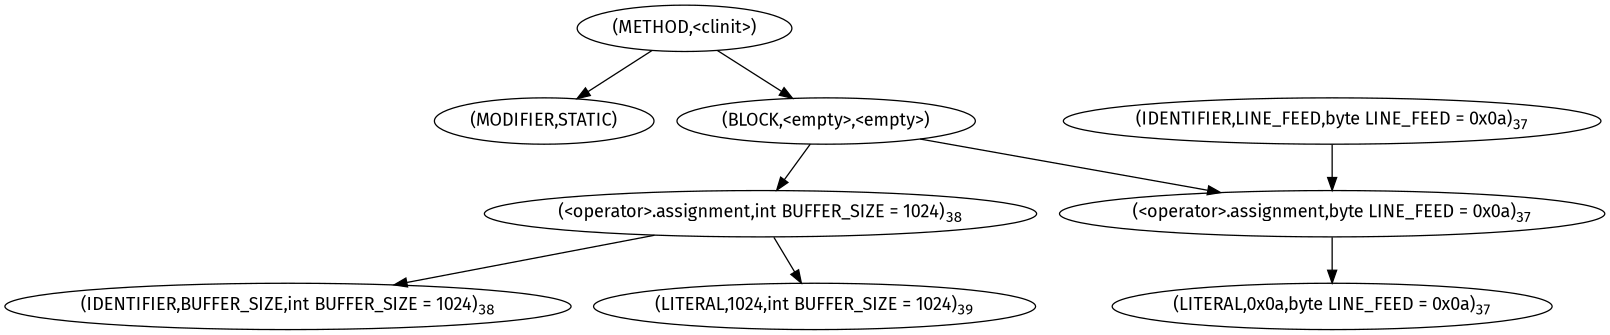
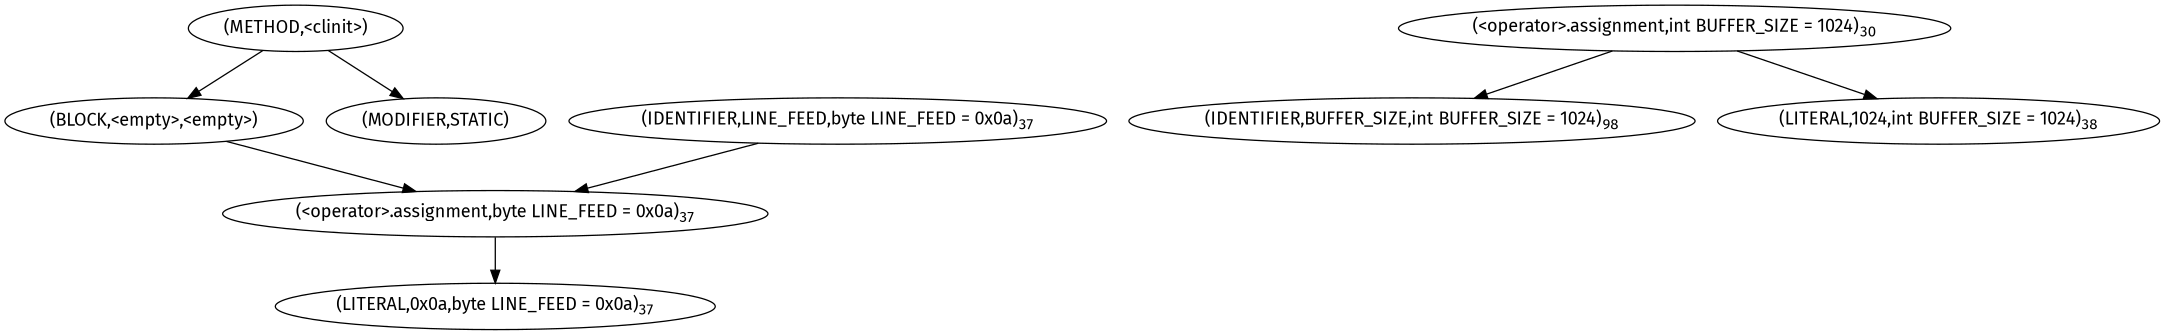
(797, 162) -> none
(954, 212) -> (1868, 26)
(487, 304) -> (1611, 119)
(966, 304) -> (2090, 119)
